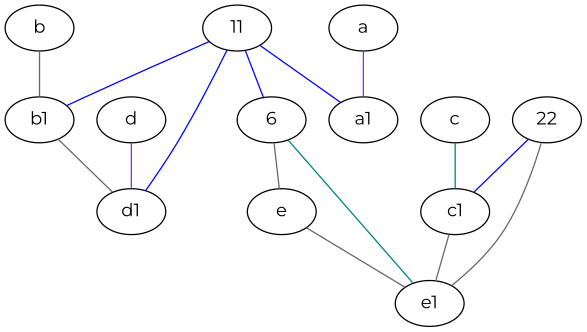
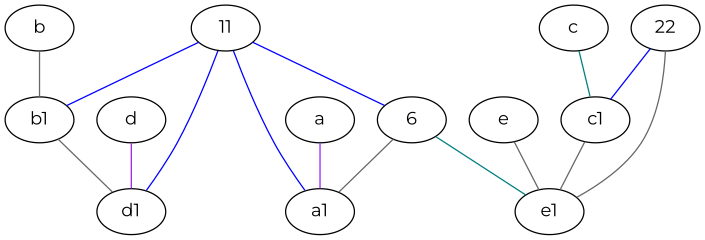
(277, 166) -> (366, 166)
